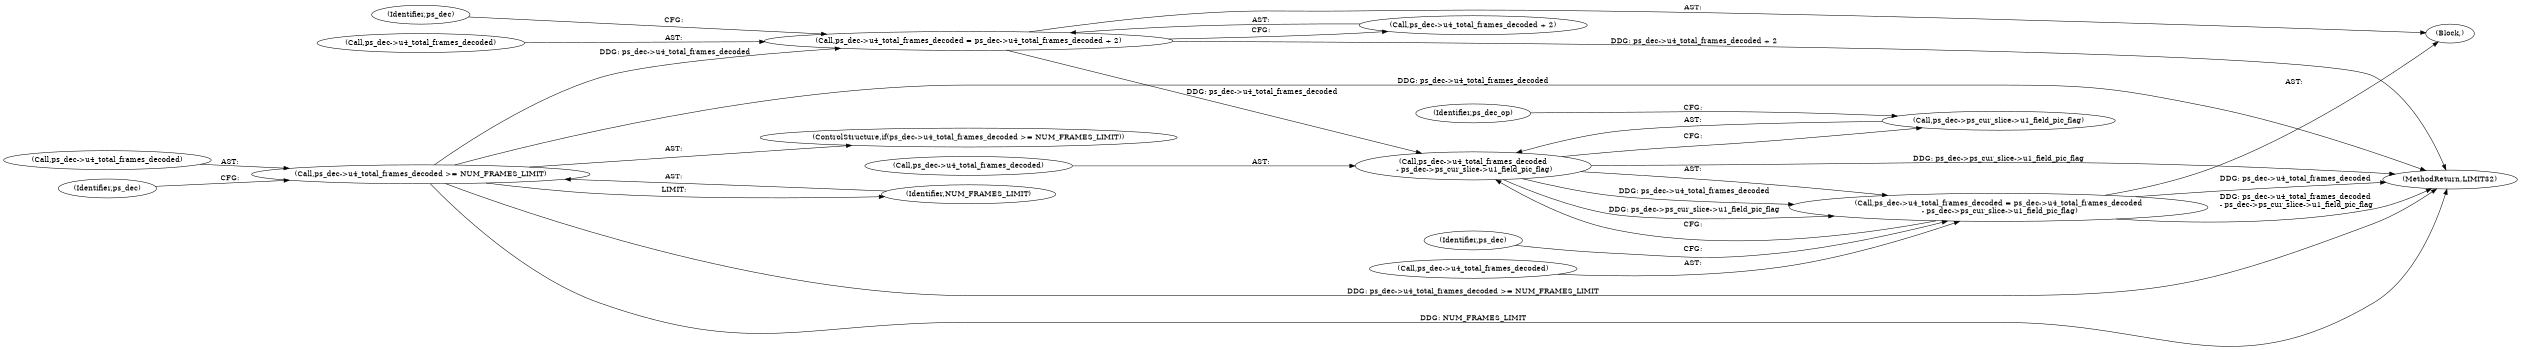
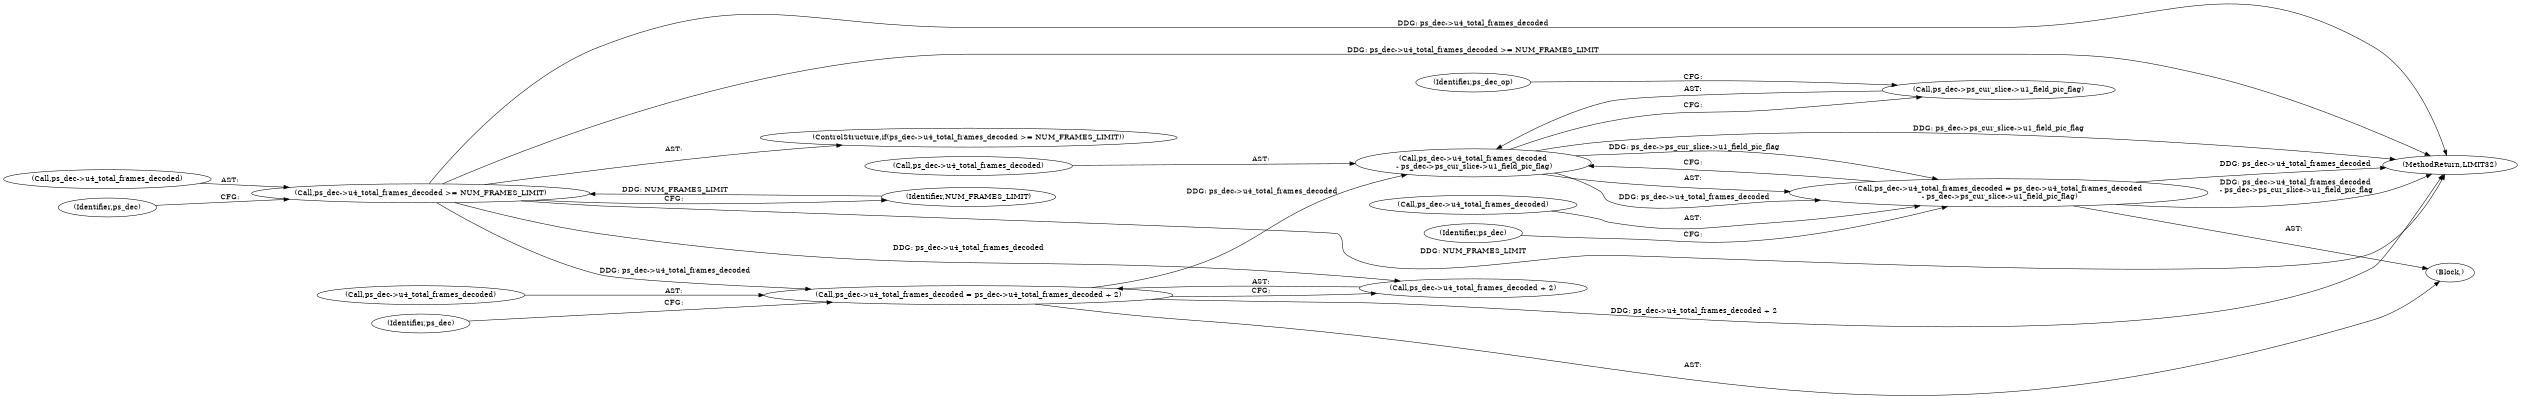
(675, 177) -> (675, 190)
(675, 190) -> (675, 199)
none -> (923, 262)
